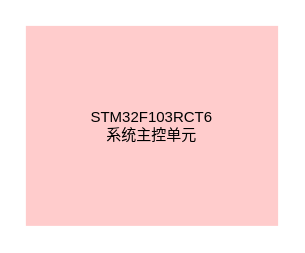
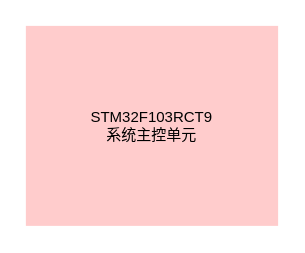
(152, 126) -> (152, 126)
